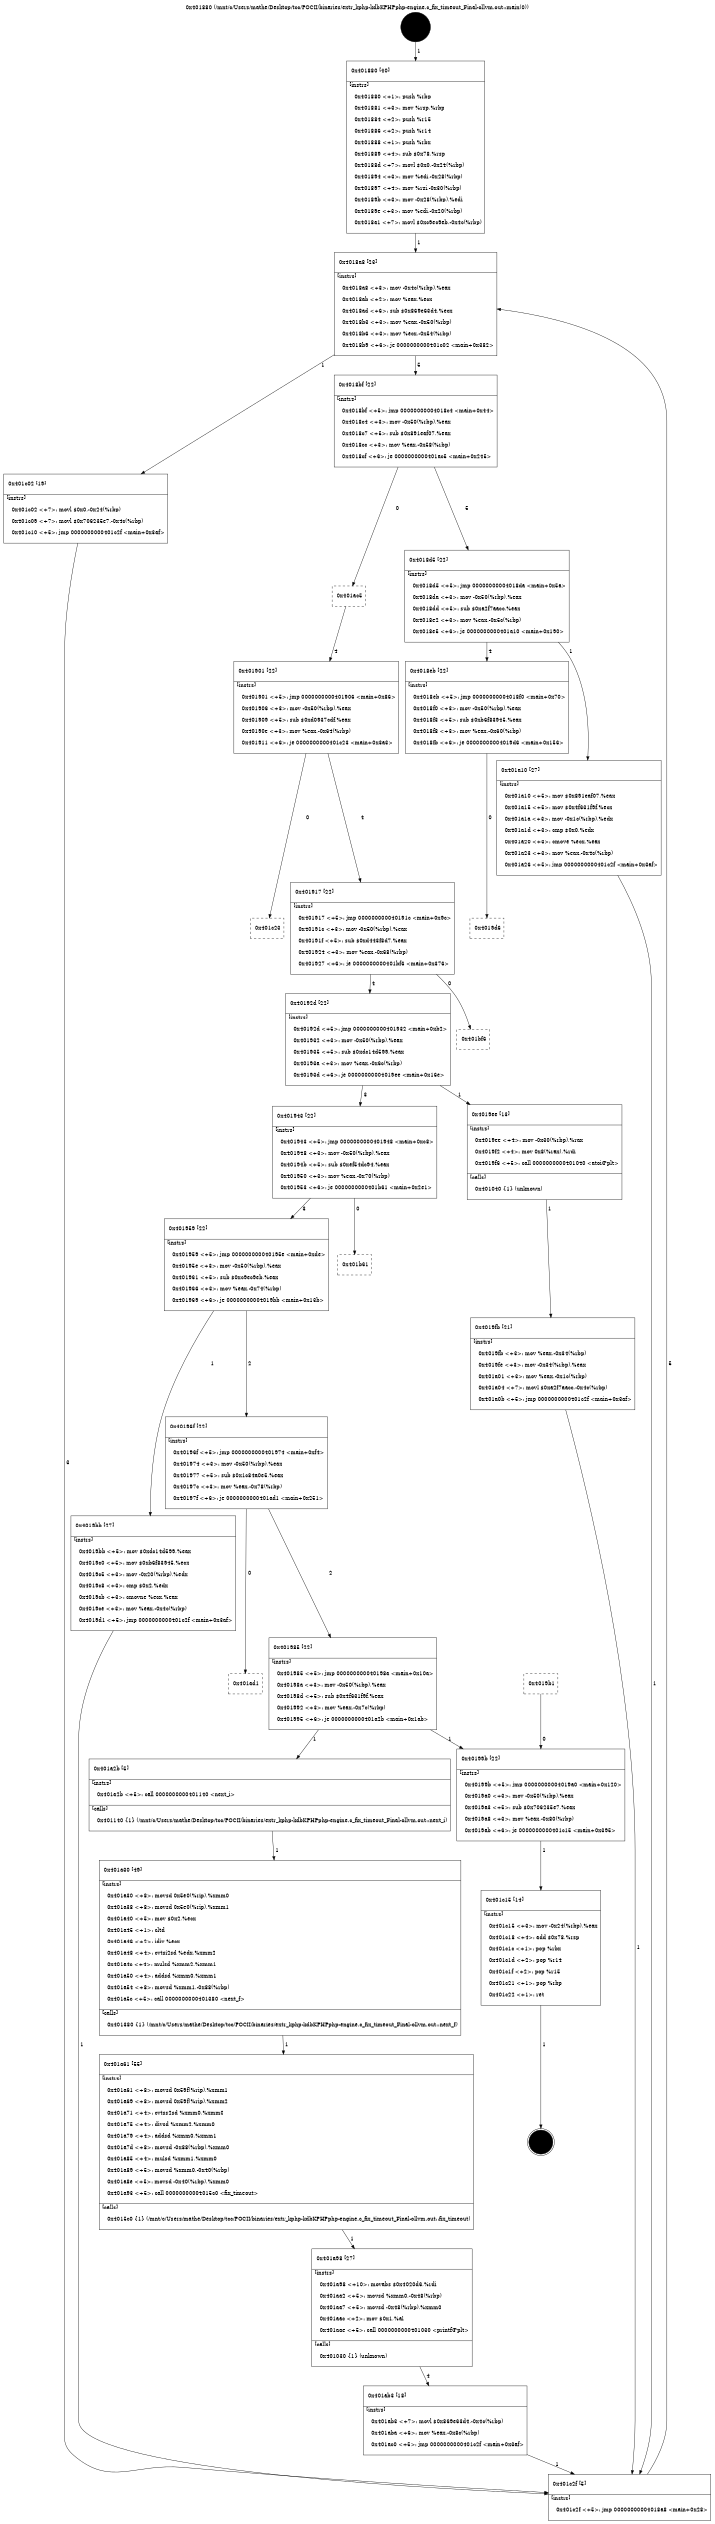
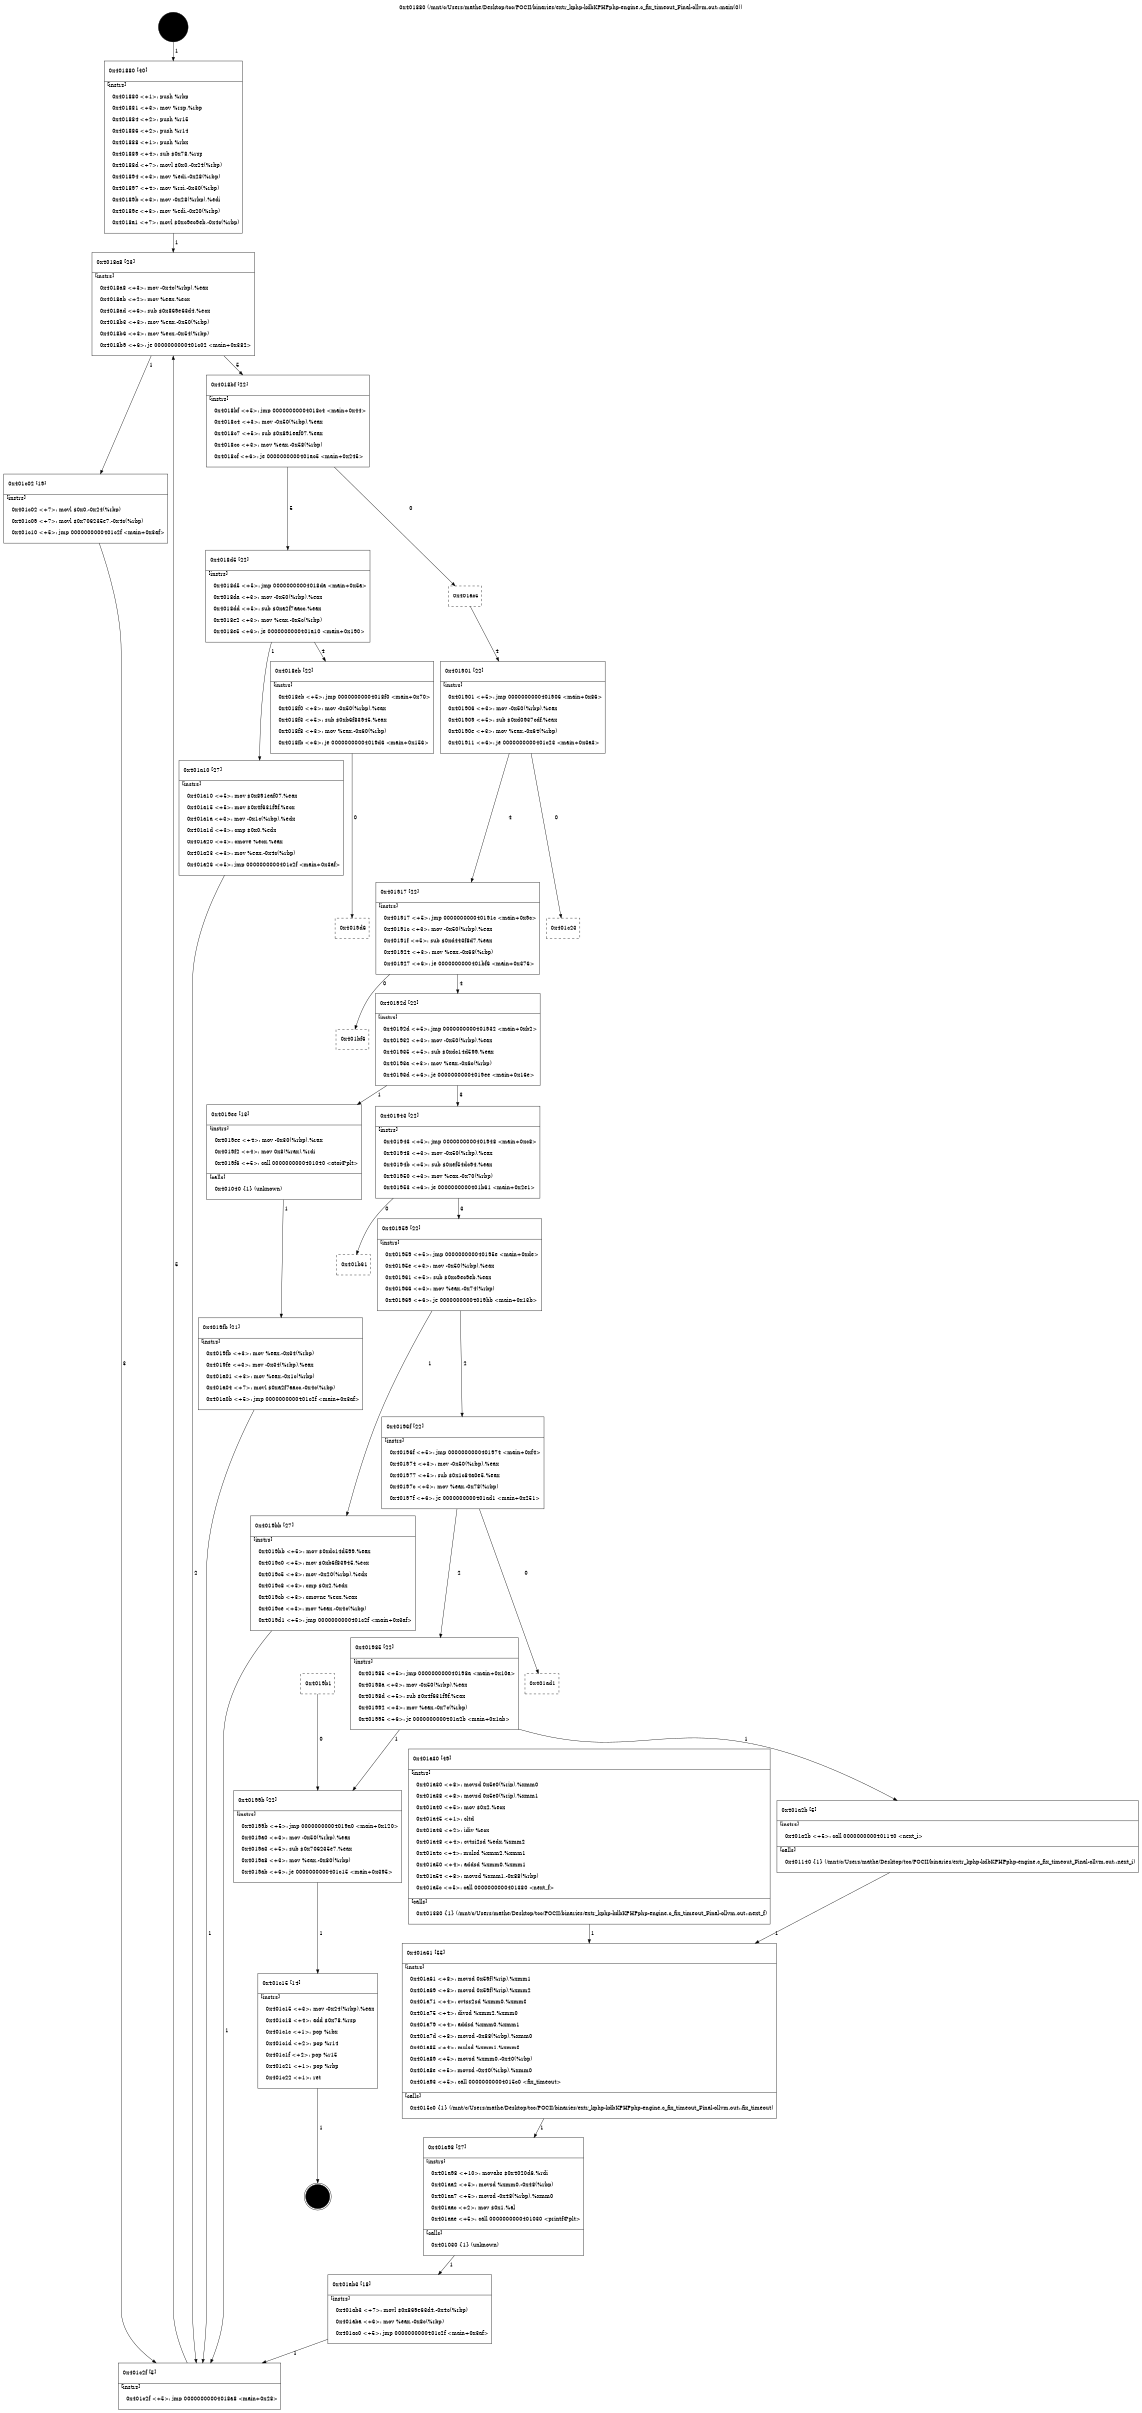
(654, 1684) -> (195, 1573)
(273, 1844) -> (824, 1907)
(427, 2376) -> (451, 2265)
